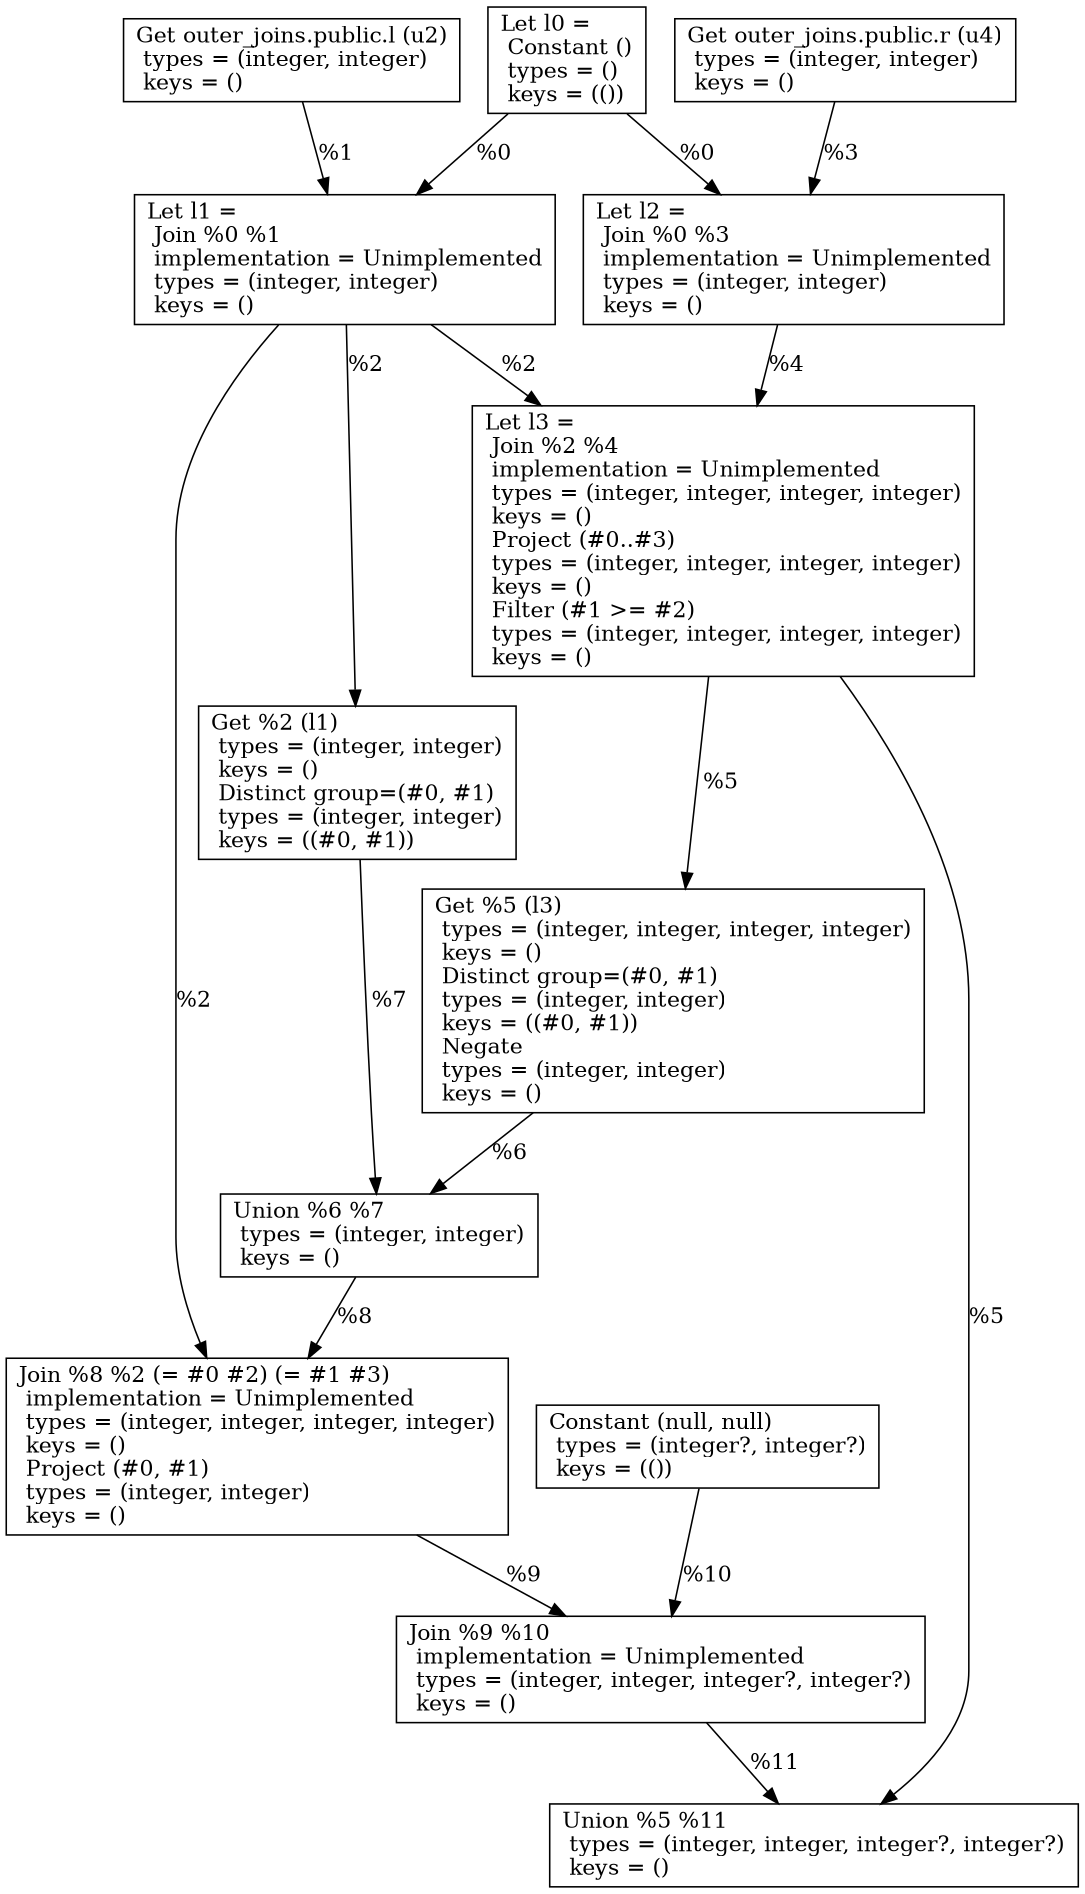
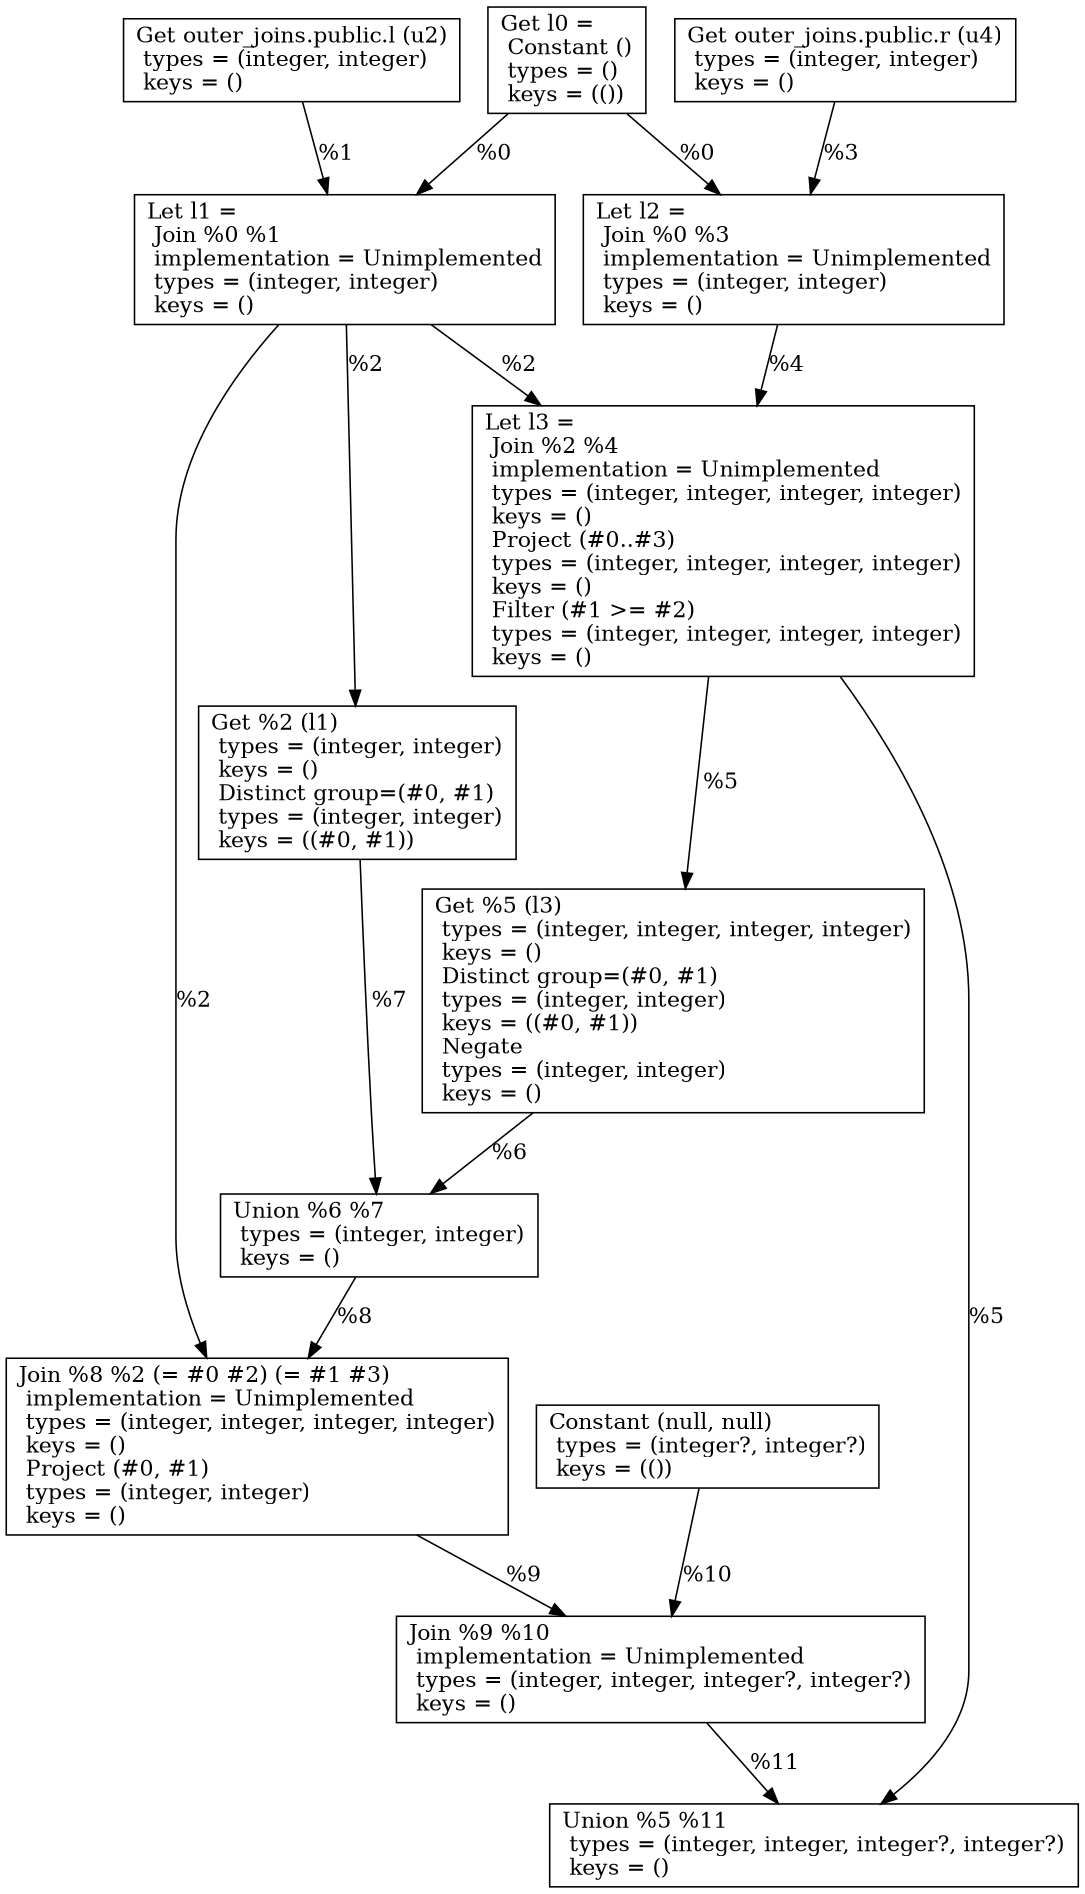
(567, 60) -> (567, 60)
